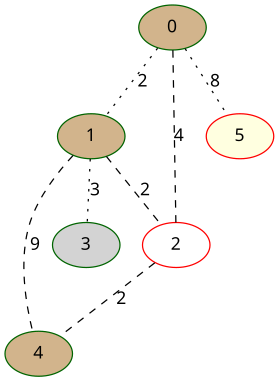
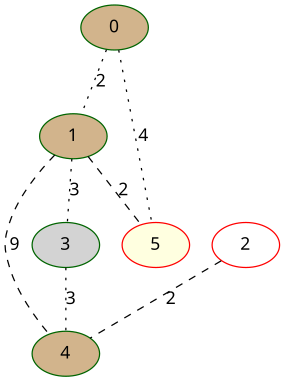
(216, 82) -> (144, 136)
(174, 136) -> none
(134, 191) -> (115, 191)
none -> (66, 299)
